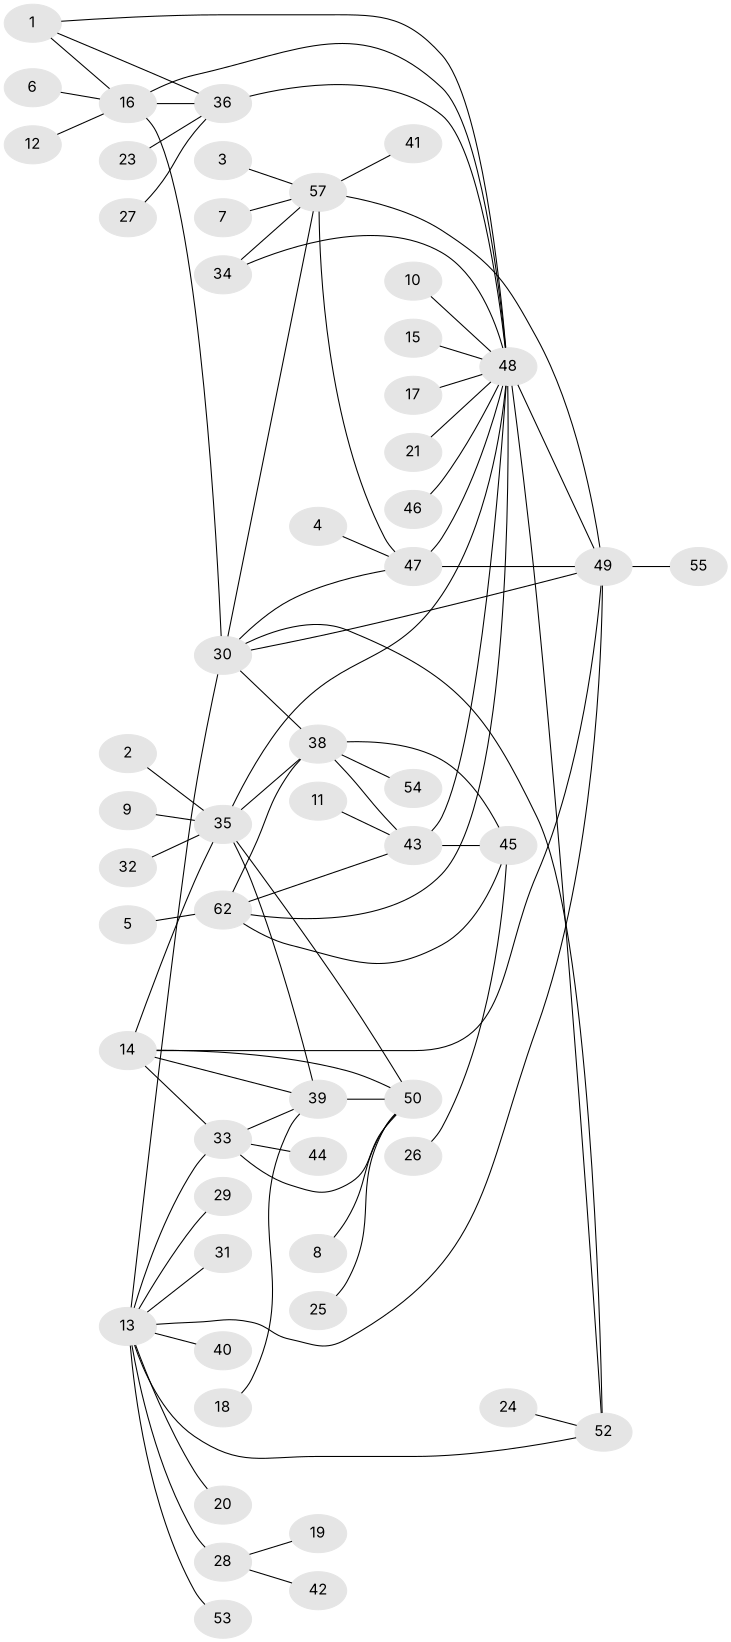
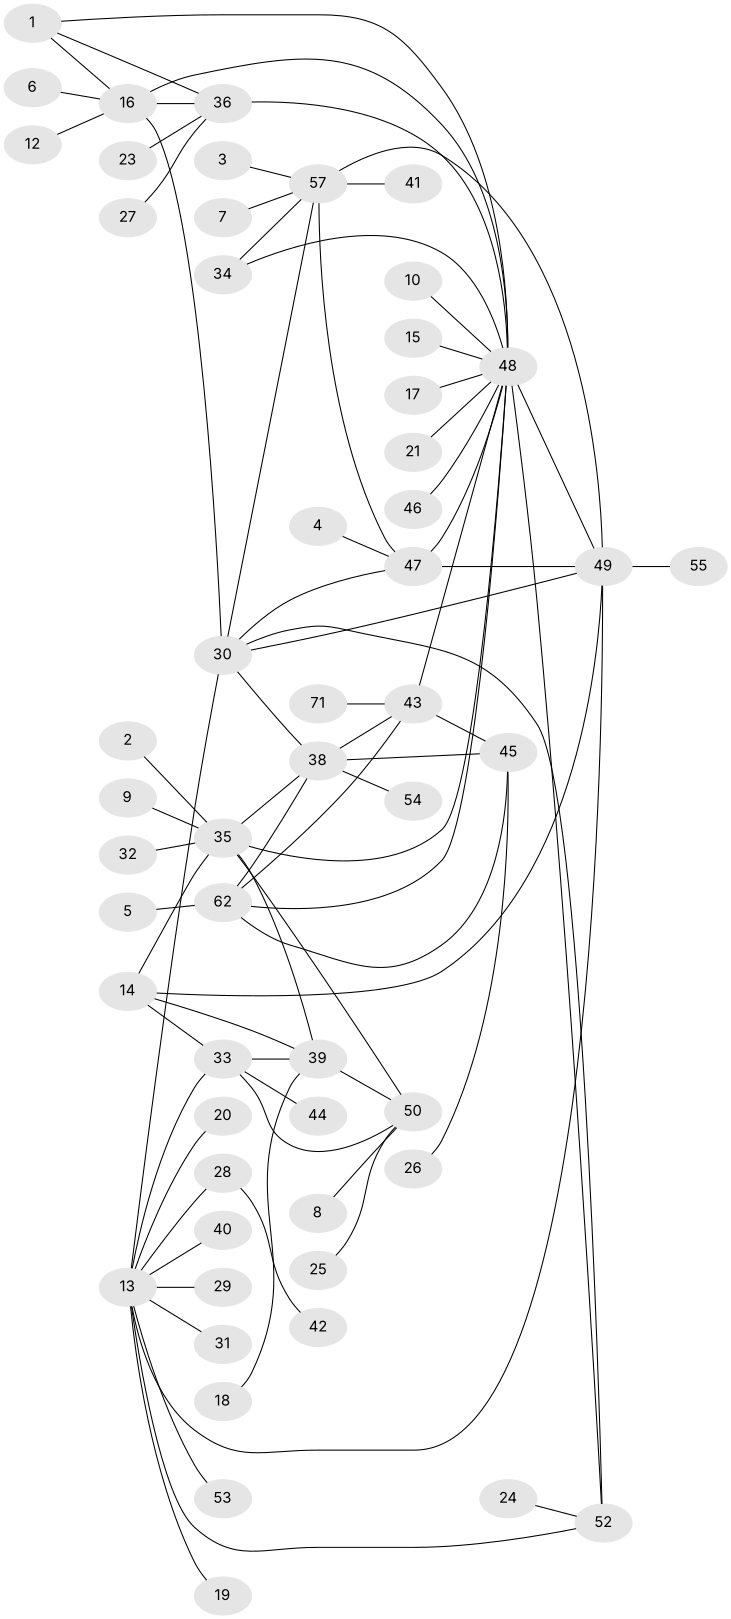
(318, 801) -> (318, 704)
(276, 1057) -> none
(271, 1548) -> (168, 1496)
